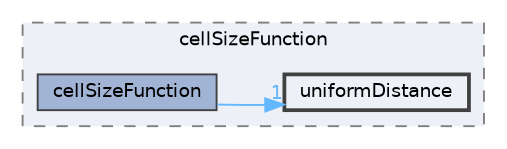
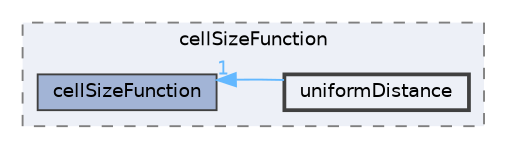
(241, 105) -> (260, 80)
